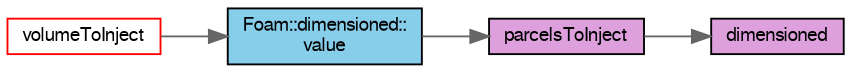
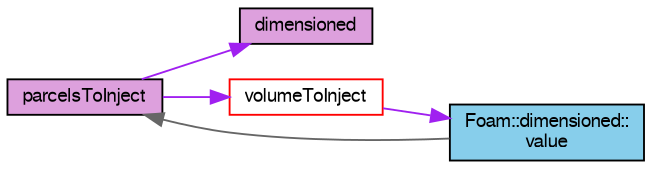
(185, 36) -> (407, 112)
(668, 36) -> (186, 65)
none -> (187, 97)
